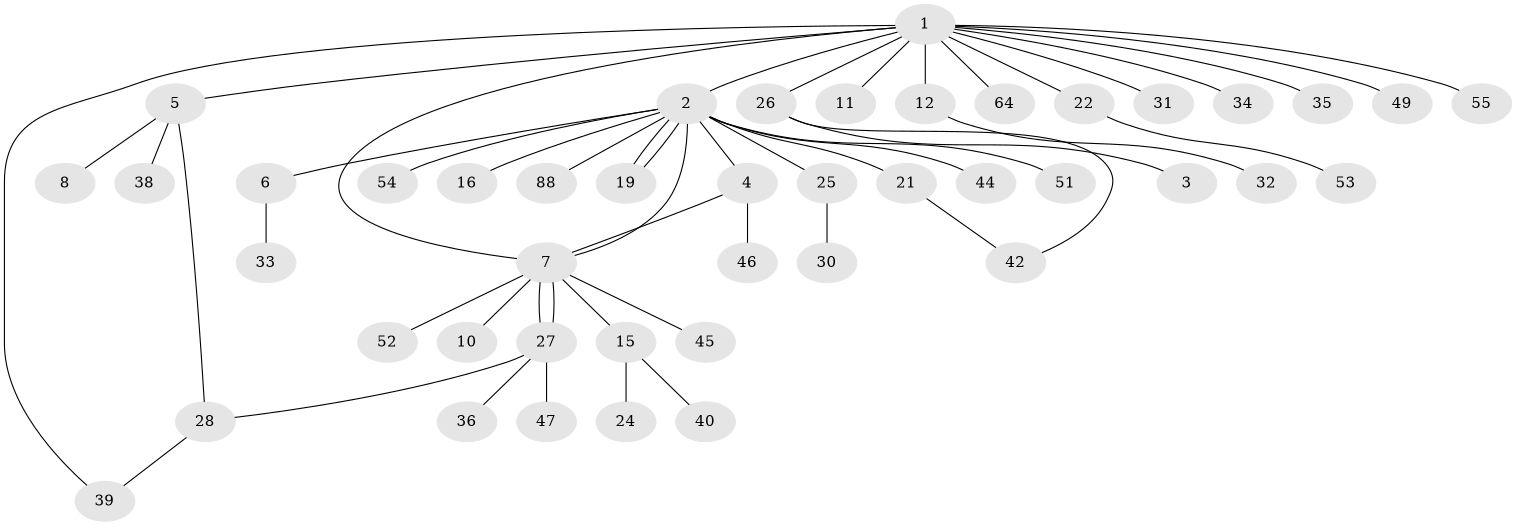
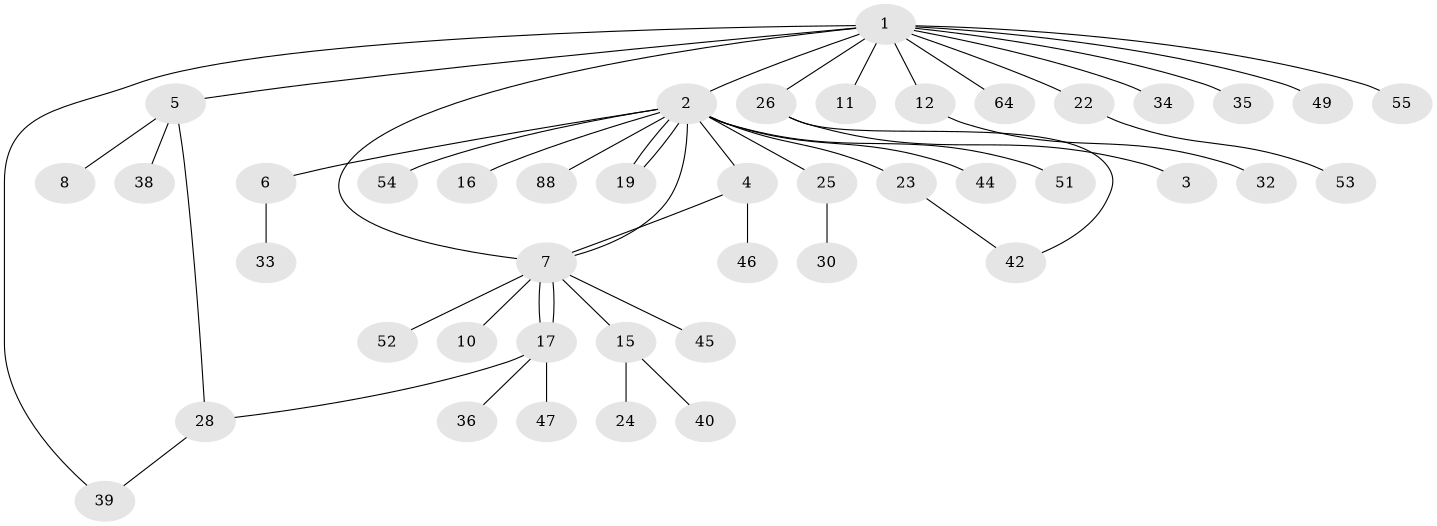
(1164, 104) -> none
(907, 183) -> (907, 183)
(547, 342) -> (547, 342)
